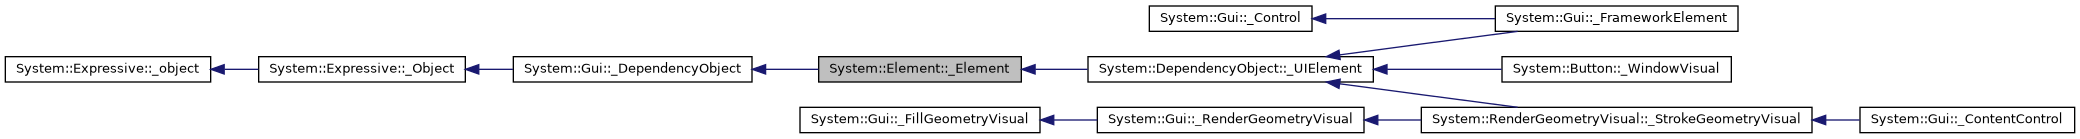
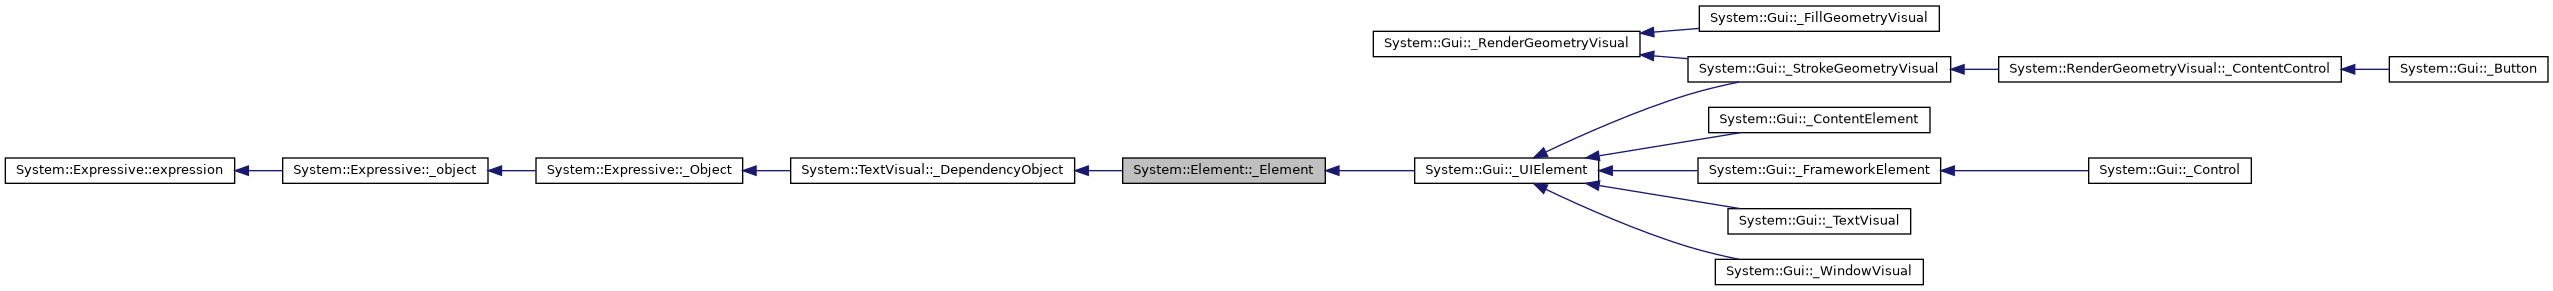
(1410, 19) -> (2022, 171)
(633, 69) -> (933, 171)
(1231, 69) -> (1507, 171)
(1617, 69) -> (1819, 272)
none -> (2469, 69)
(1076, 120) -> (1677, 30)
(1617, 120) -> (1819, 69)
none -> (1819, 120)
(1967, 120) -> (2170, 69)
none -> (120, 171)
none -> (1819, 221)
